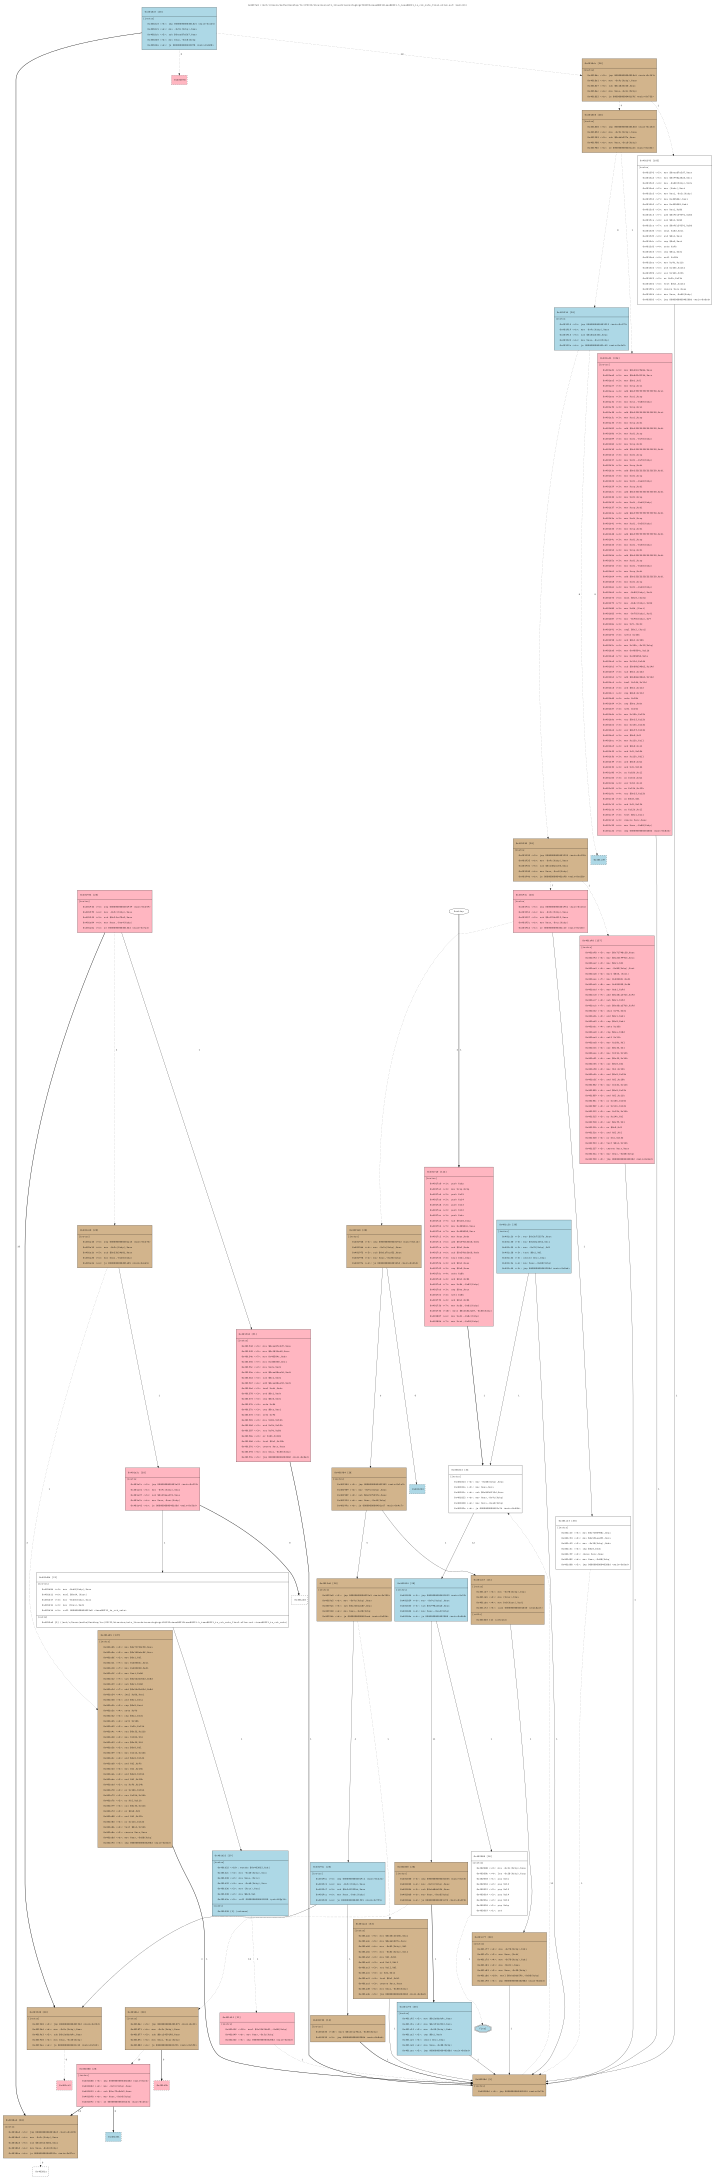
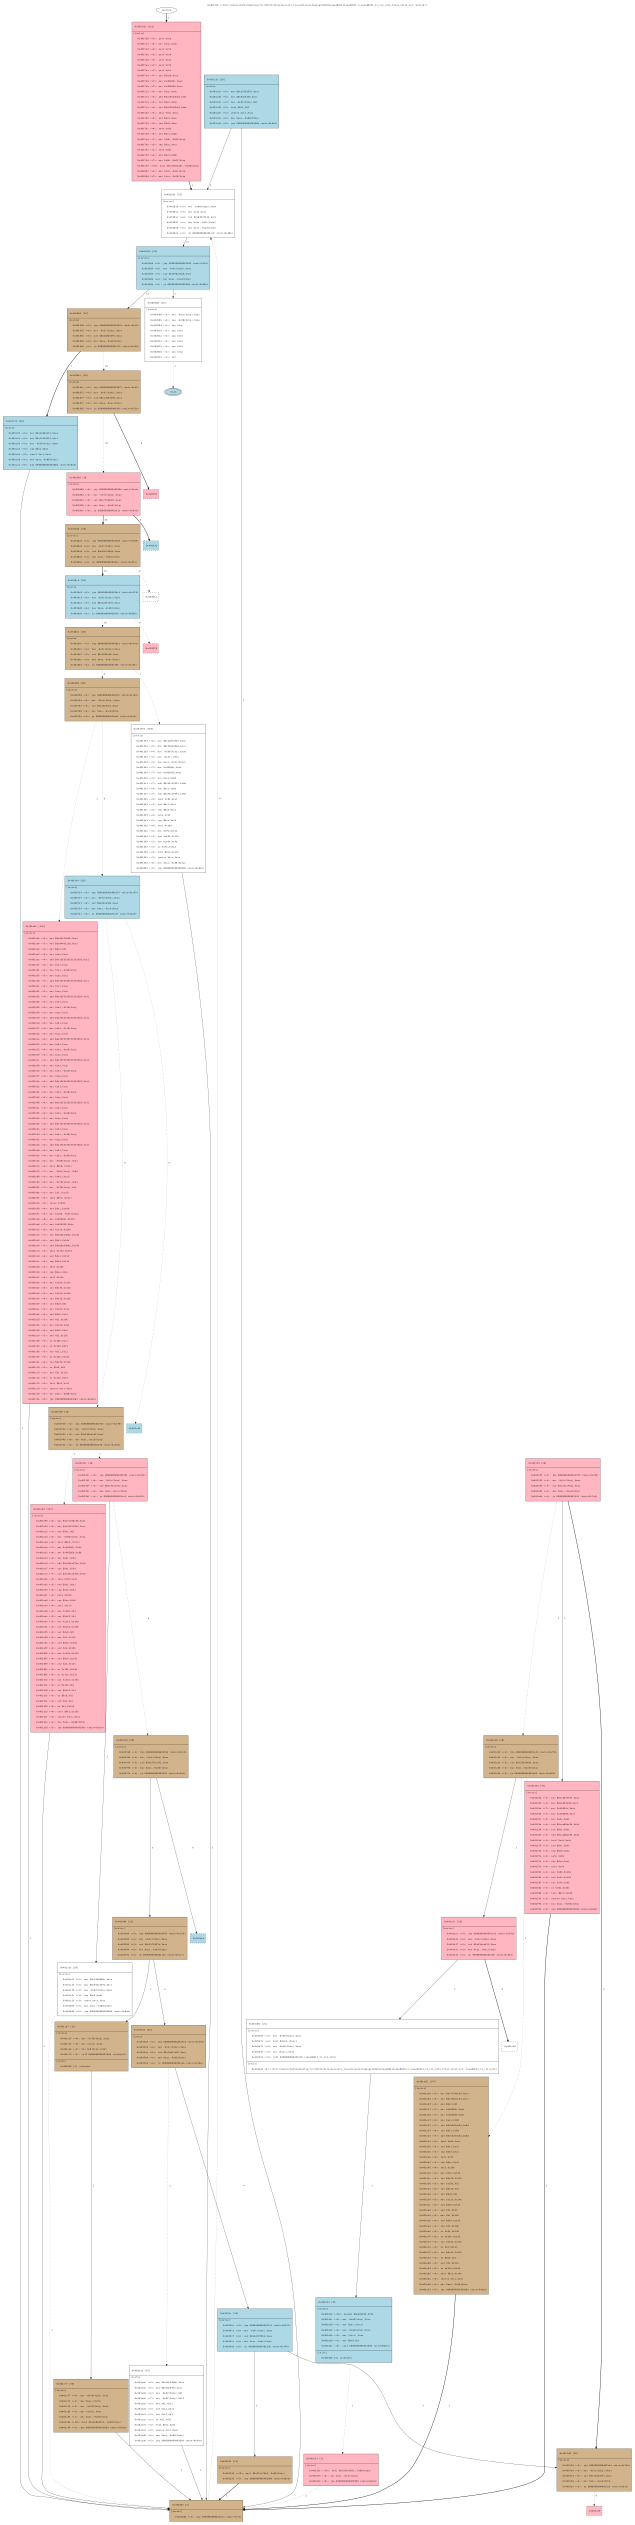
(16, 1028) -> (103, 570)
(390, 1959) -> (166, 2406)
